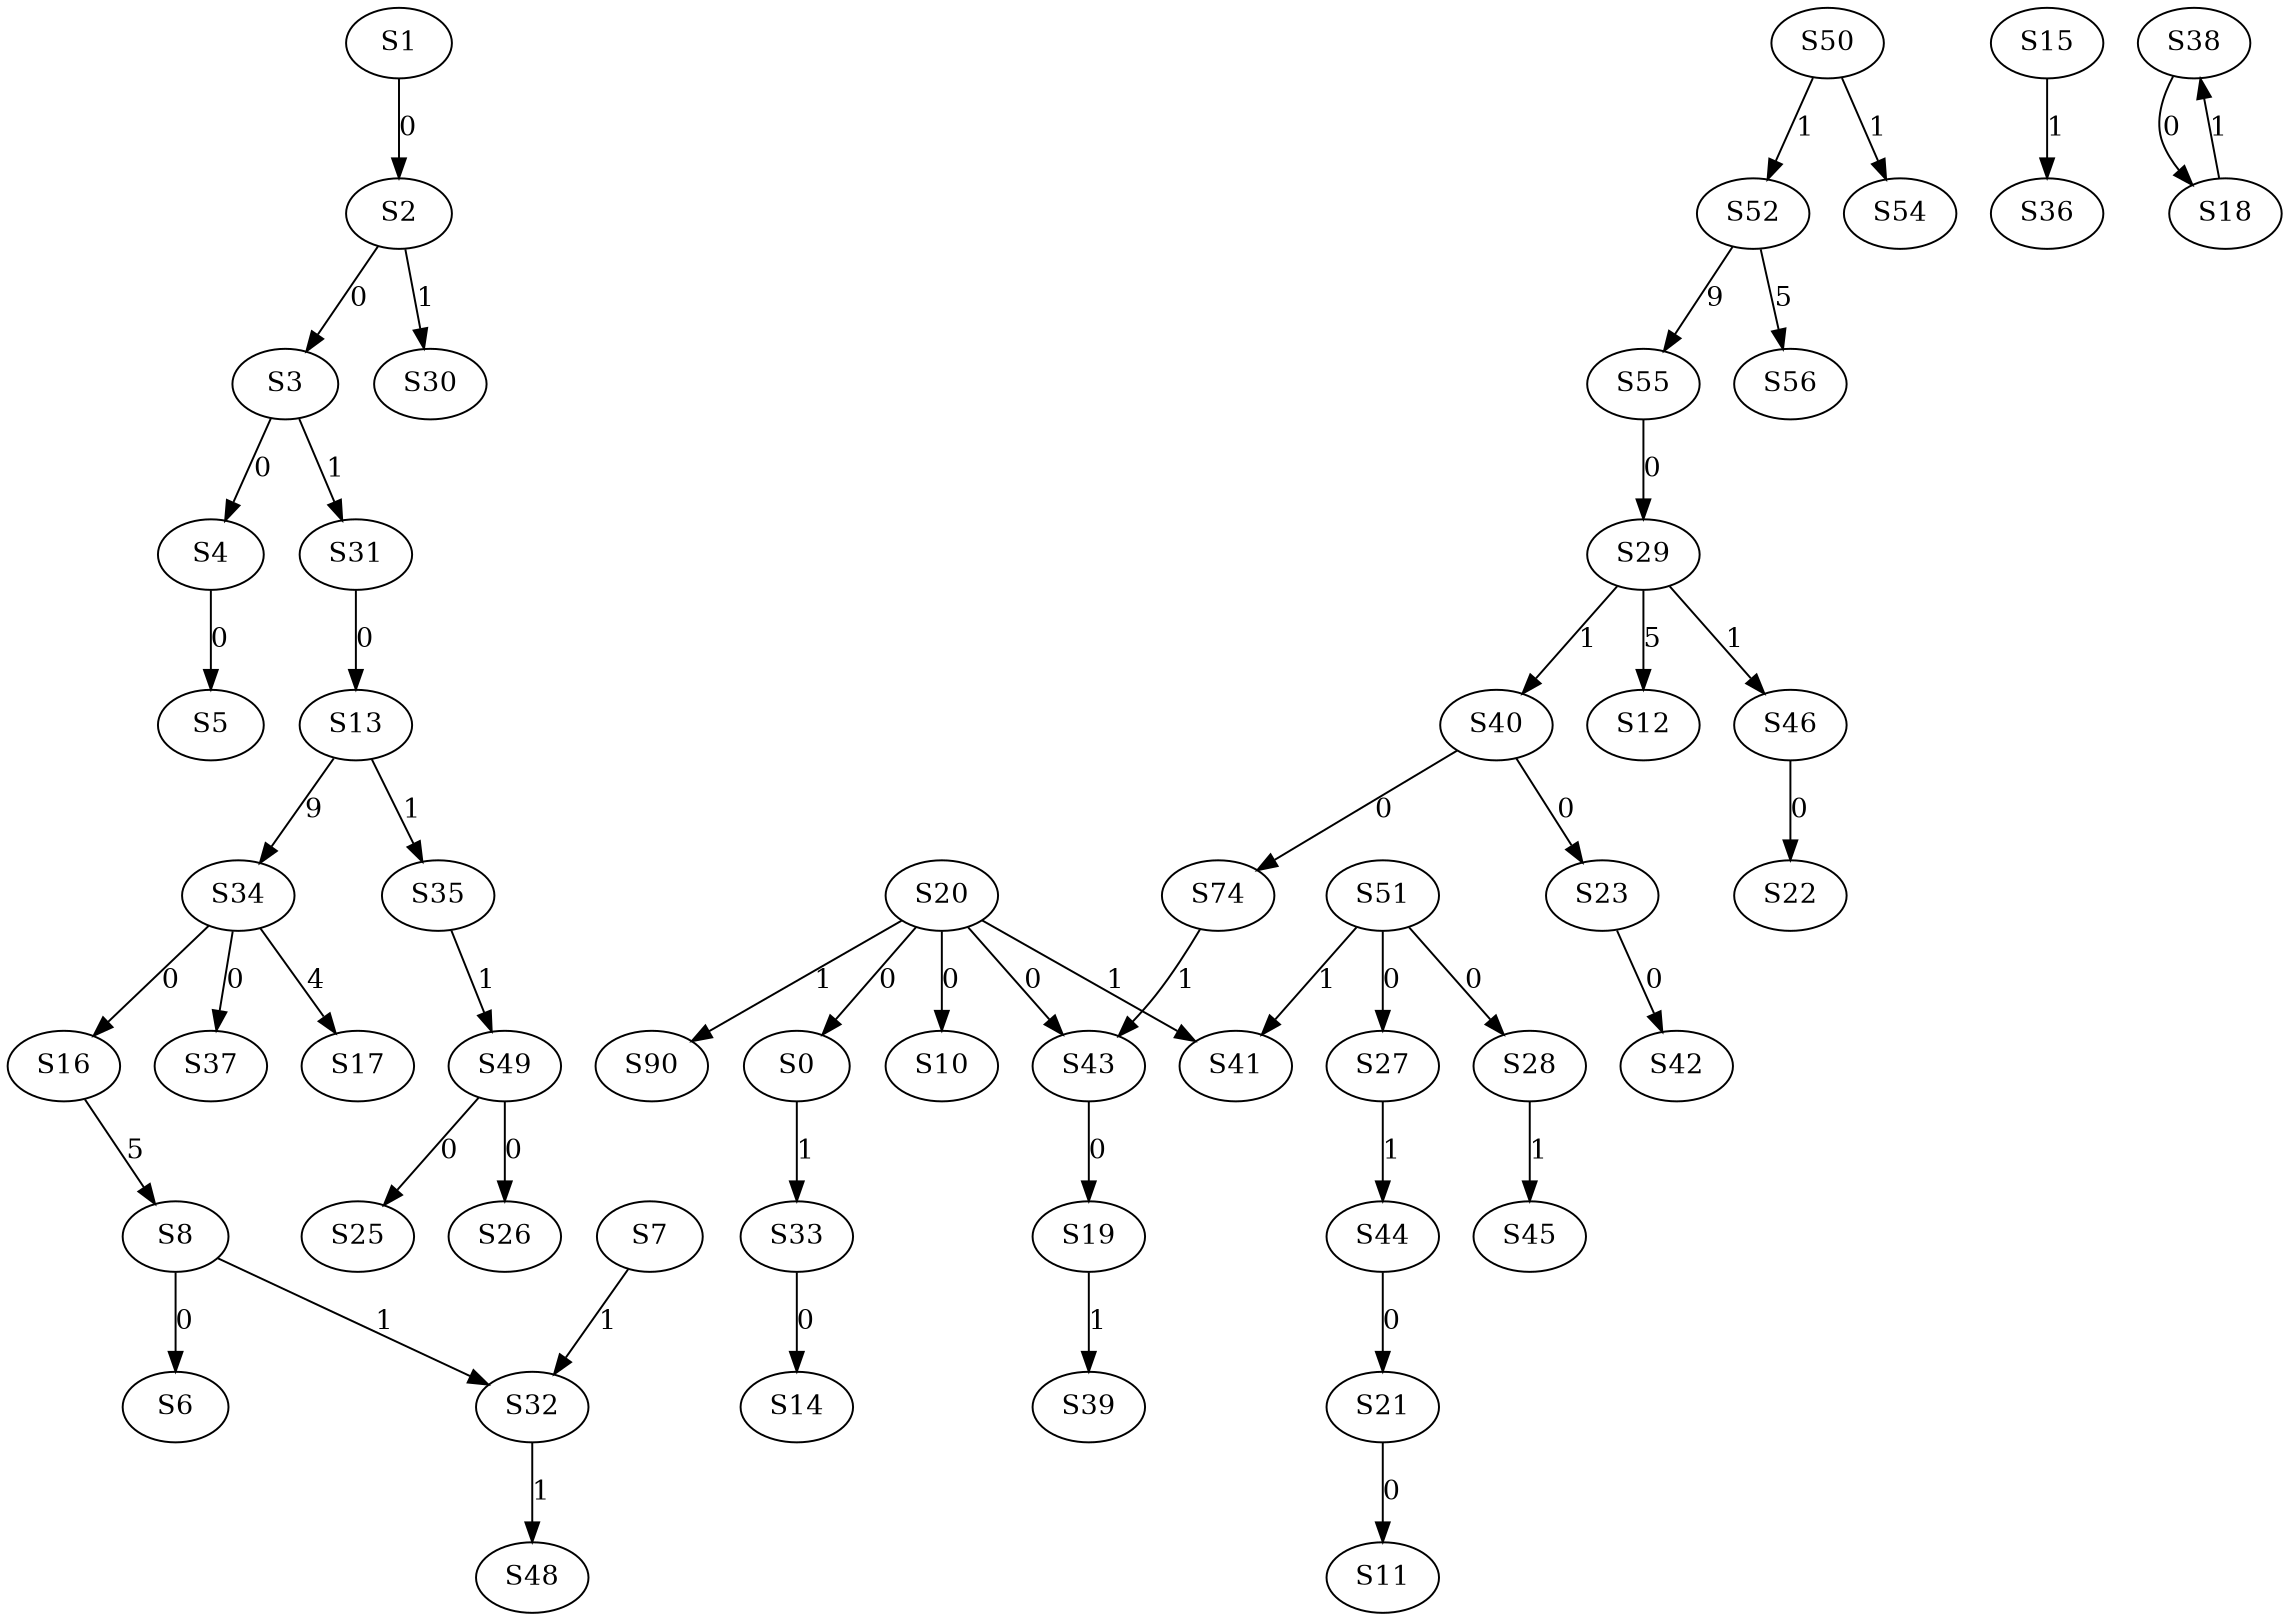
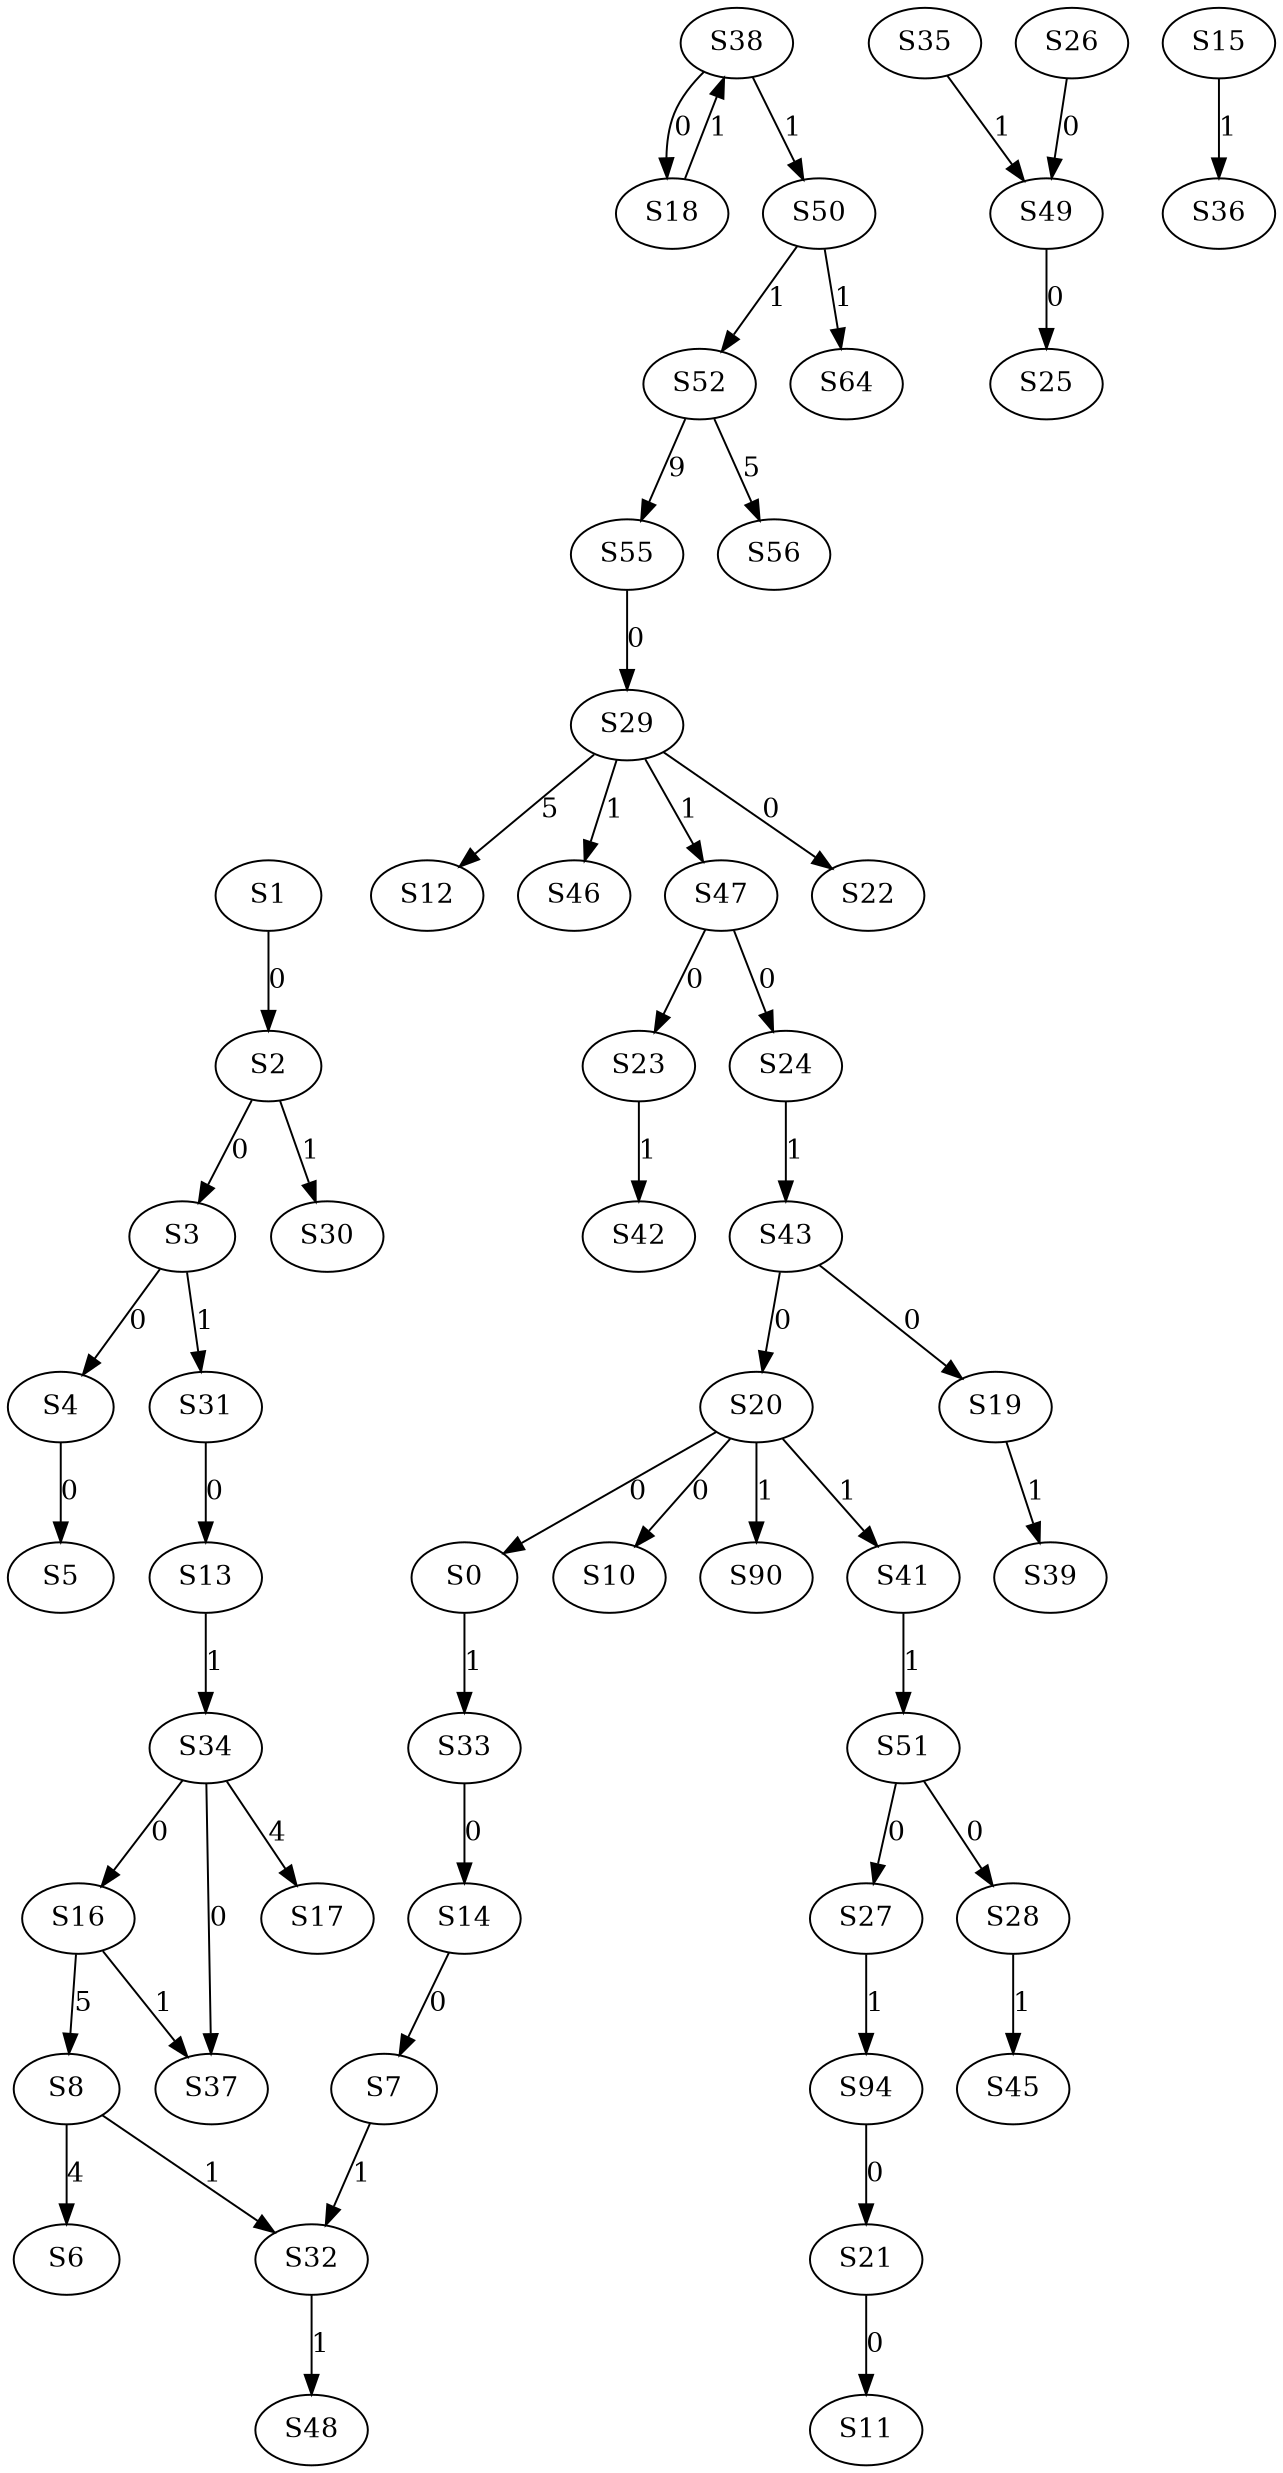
none -> (774, 119)
(1900, 214) -> (847, 384)
(1496, 725) -> (721, 896)
(393, 801) -> none
(1790, 801) -> (740, 805)
(315, 810) -> (216, 1663)
(1218, 896) -> (786, 1066)
(1009, 973) -> (773, 1312)
(1316, 973) -> (903, 1653)
(1655, 981) -> (649, 1151)
(505, 1141) -> (1061, 119)
(1383, 1237) -> (866, 2089)
(185, 1322) -> (76, 2174)
none -> (429, 1995)
none -> (139, 1996)
